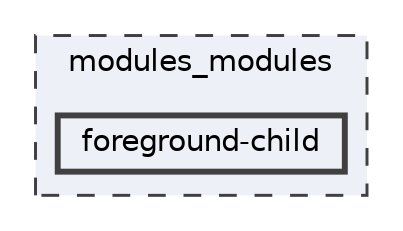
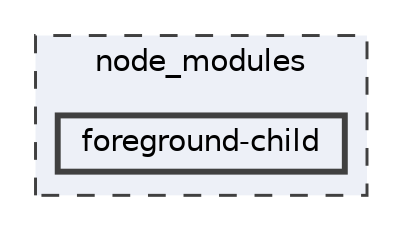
(201, 64) -> (201, 64)
